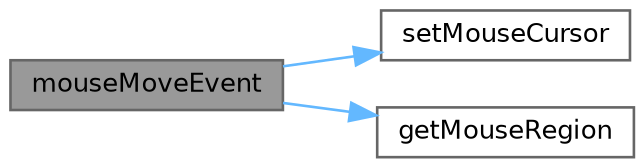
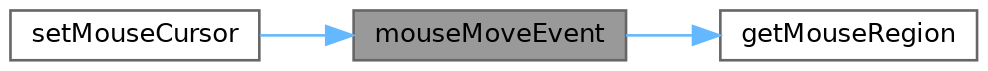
(319, 61) -> (293, 35)
